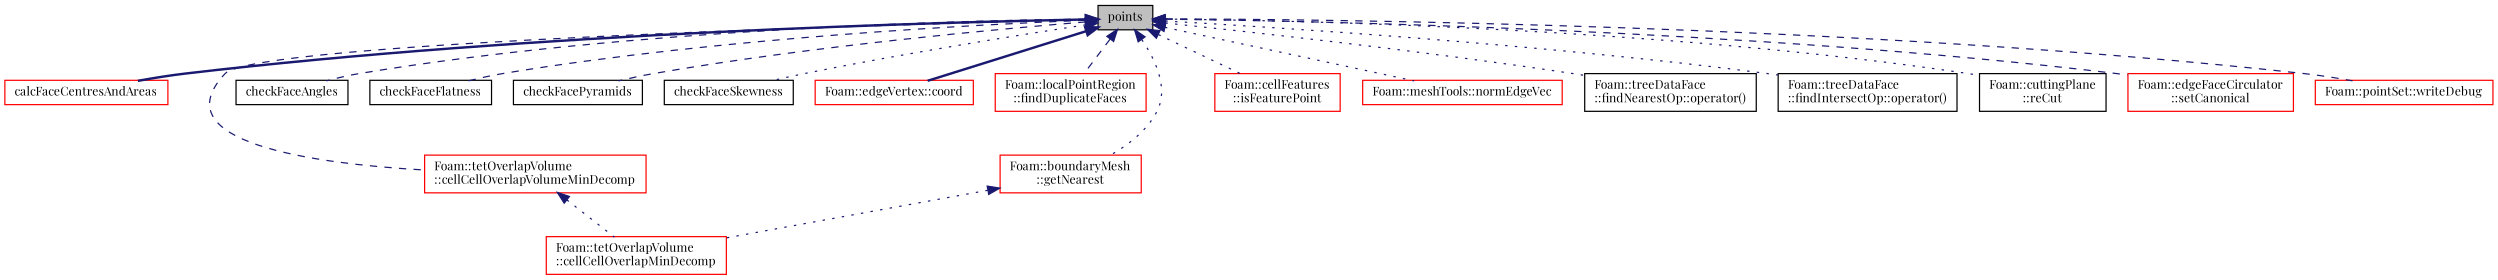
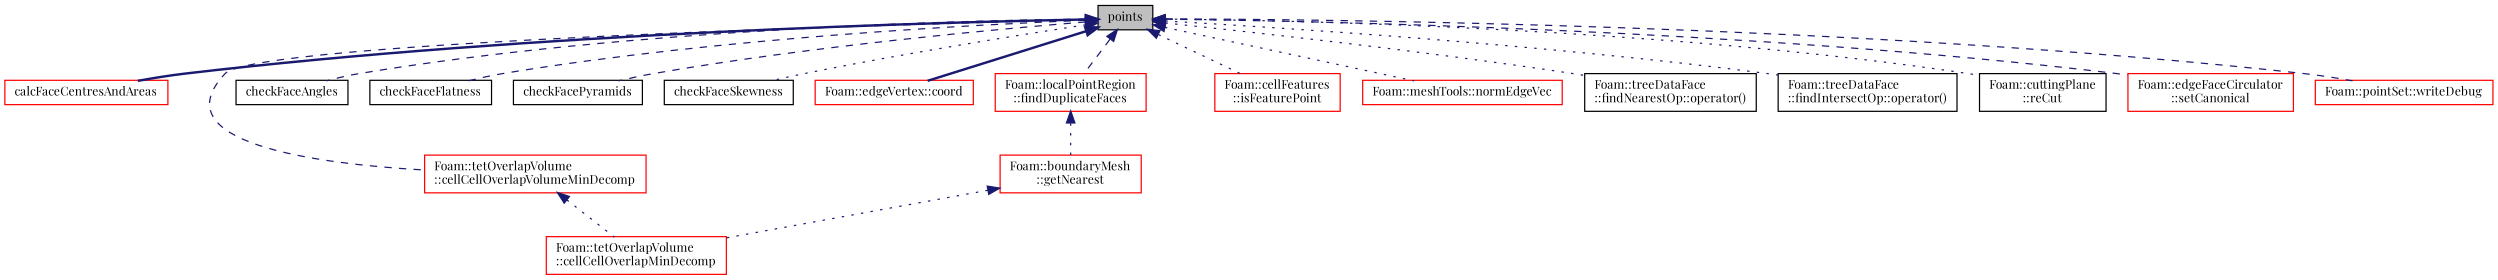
(1159, 106) -> (1071, 139)
